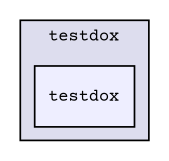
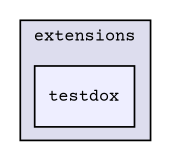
(85, 36) -> (85, 36)
